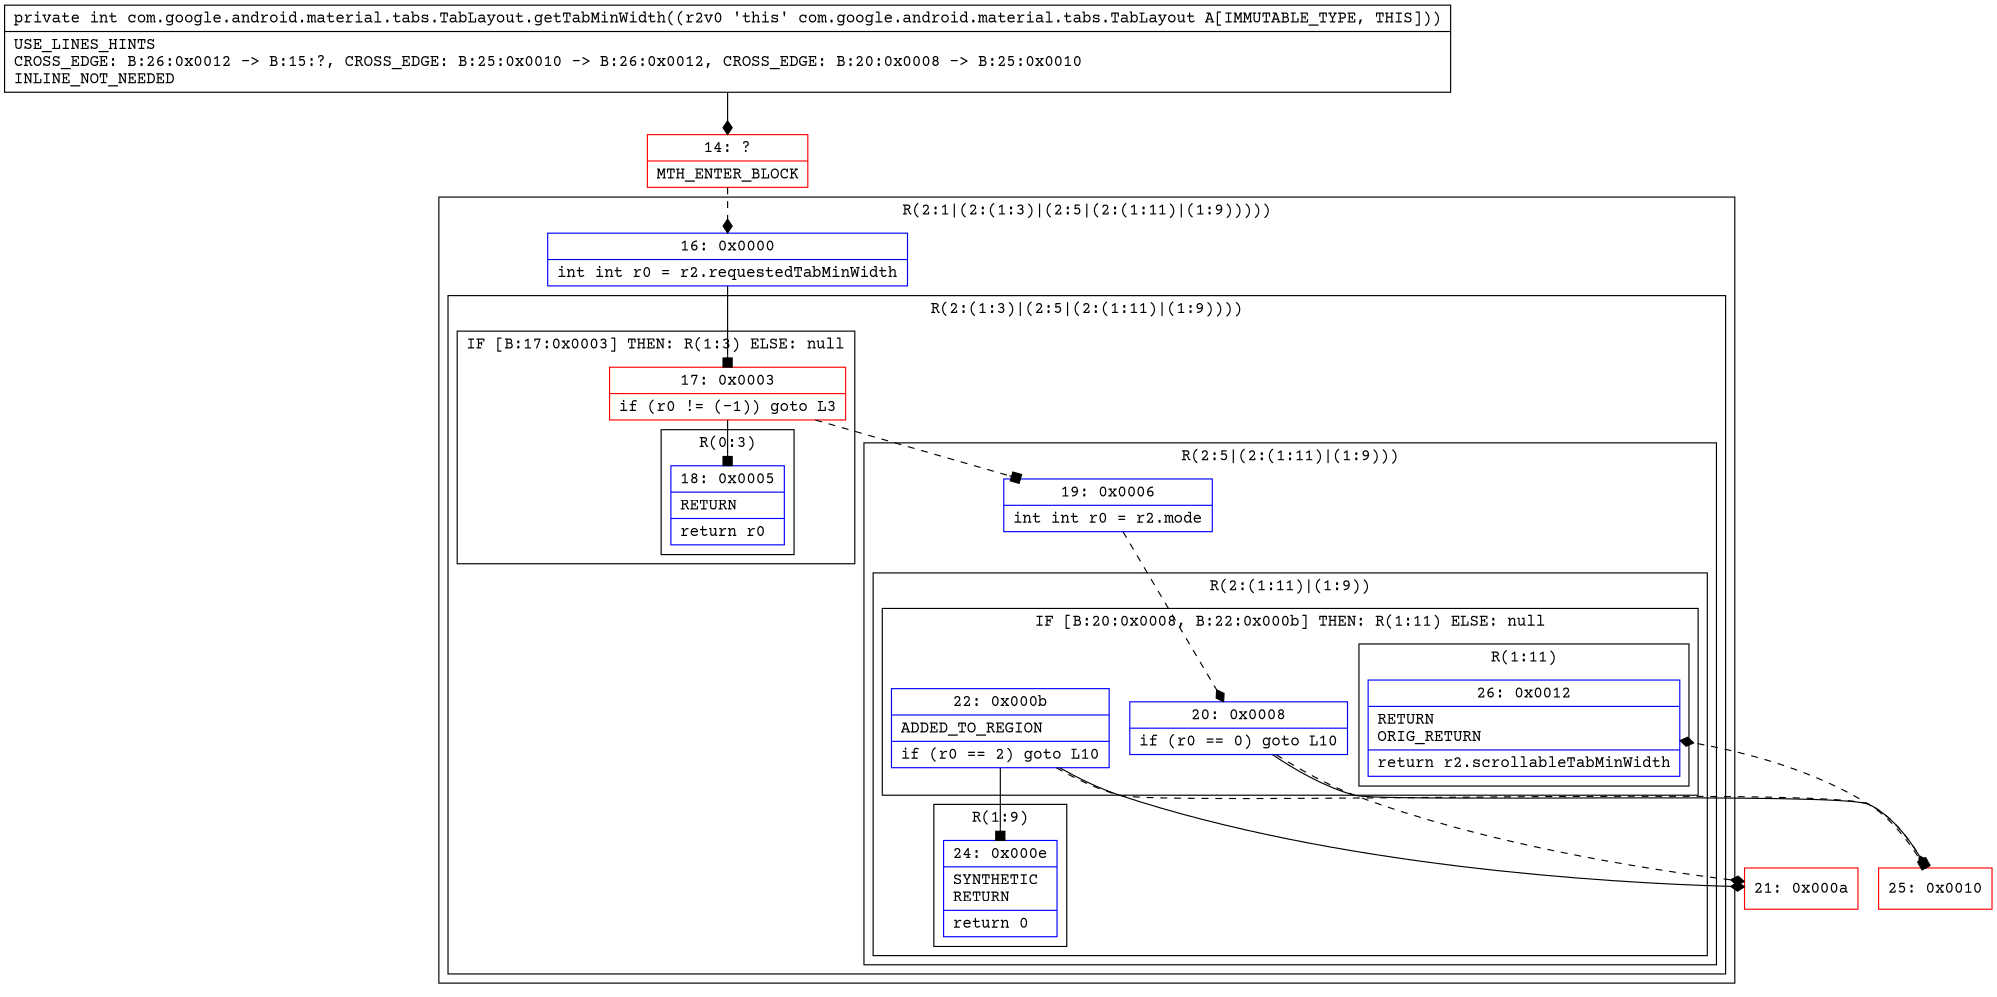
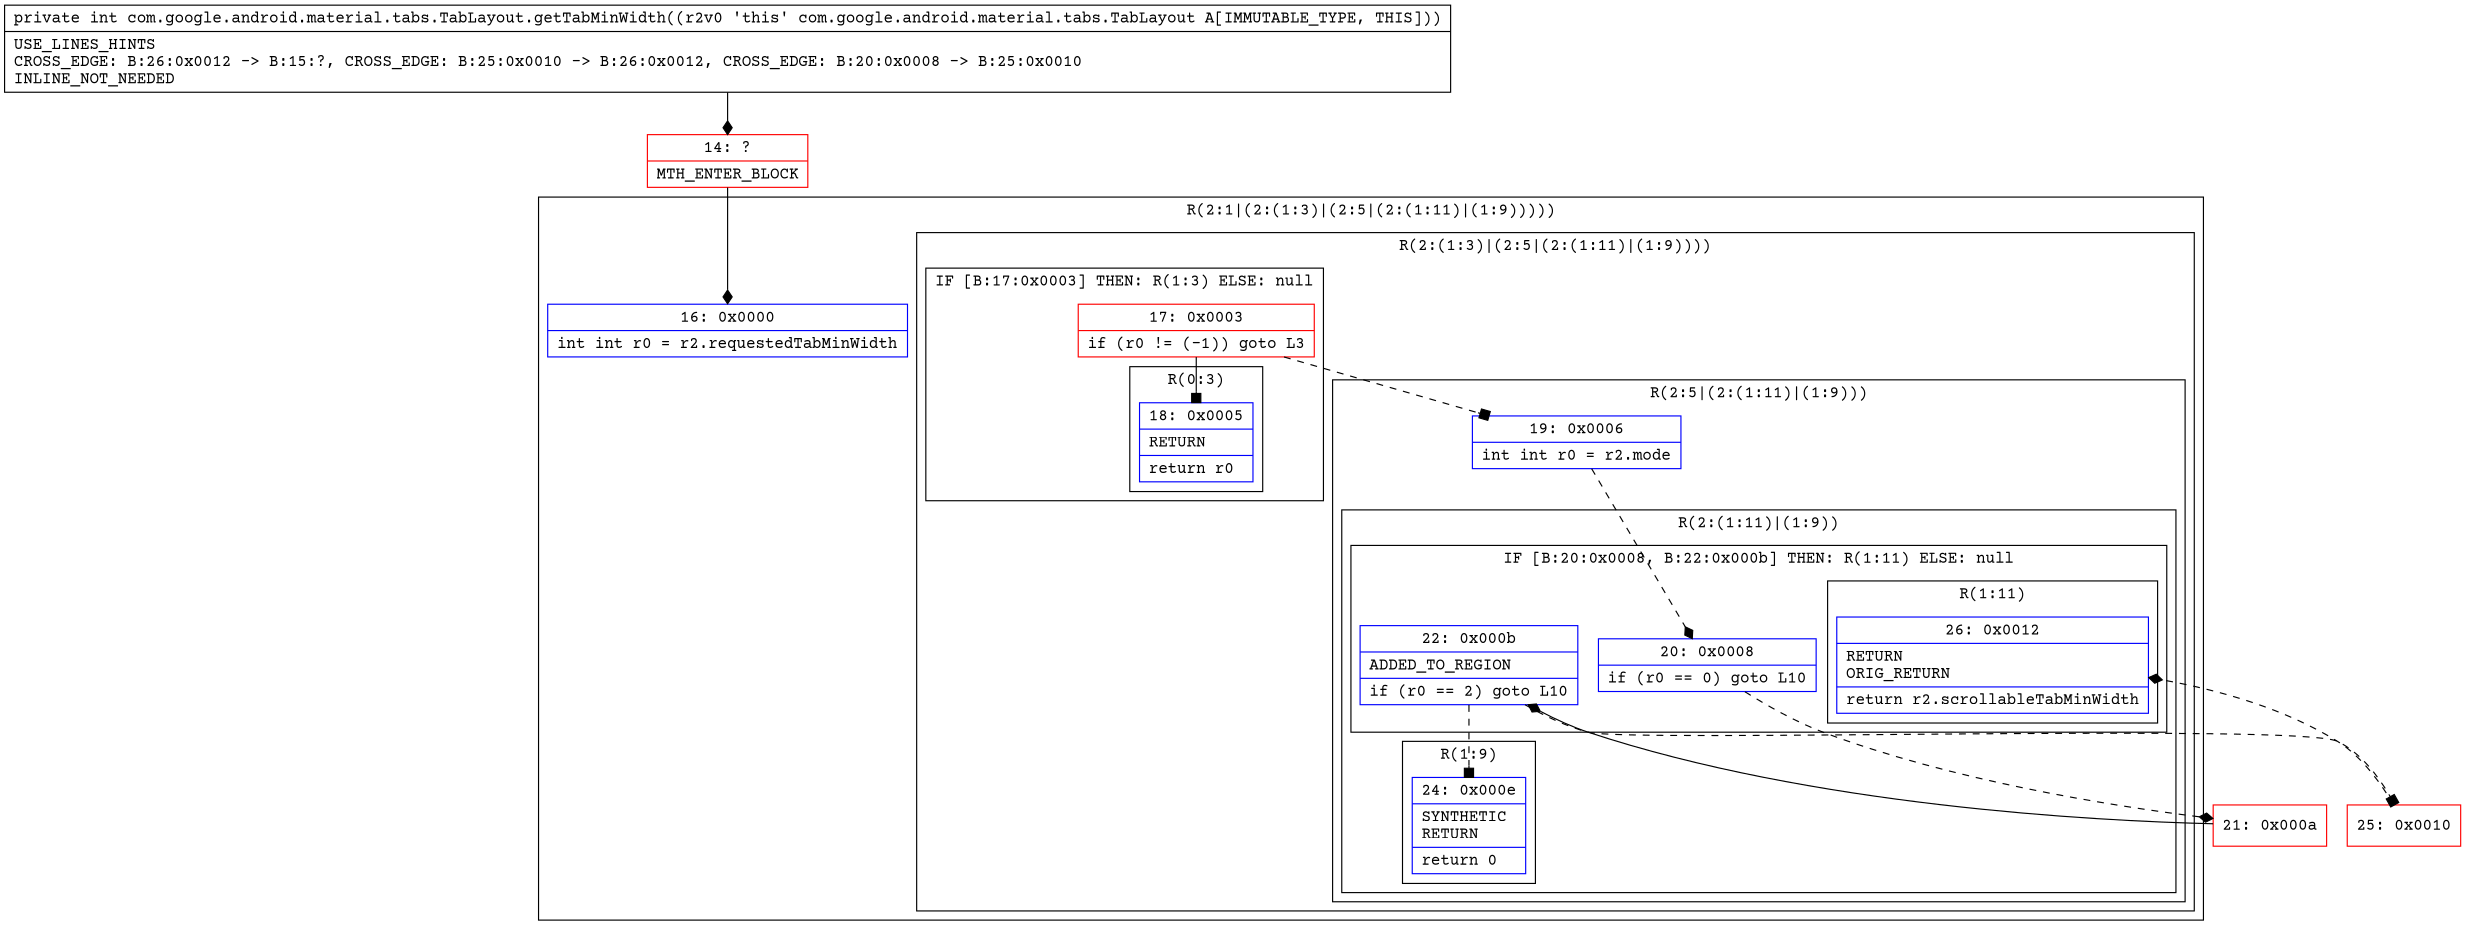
(728, 204) -> (728, 239)
(728, 321) -> none
(1000, 788) -> (1469, 725)
(1602, 798) -> none
(1389, 856) -> (1872, 795)
